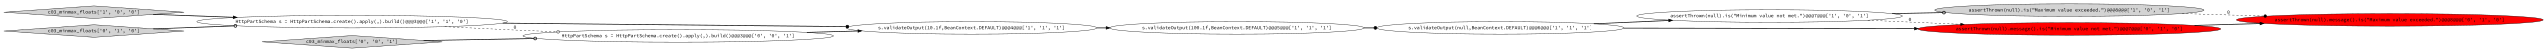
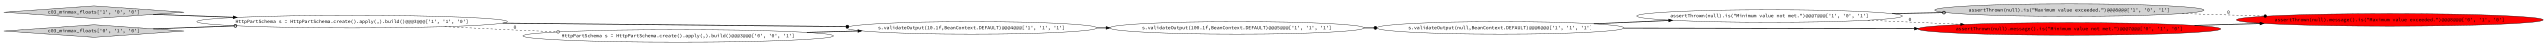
(352, 42) -> none
